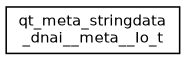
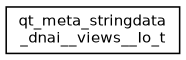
(93, 30) -> (93, 30)
